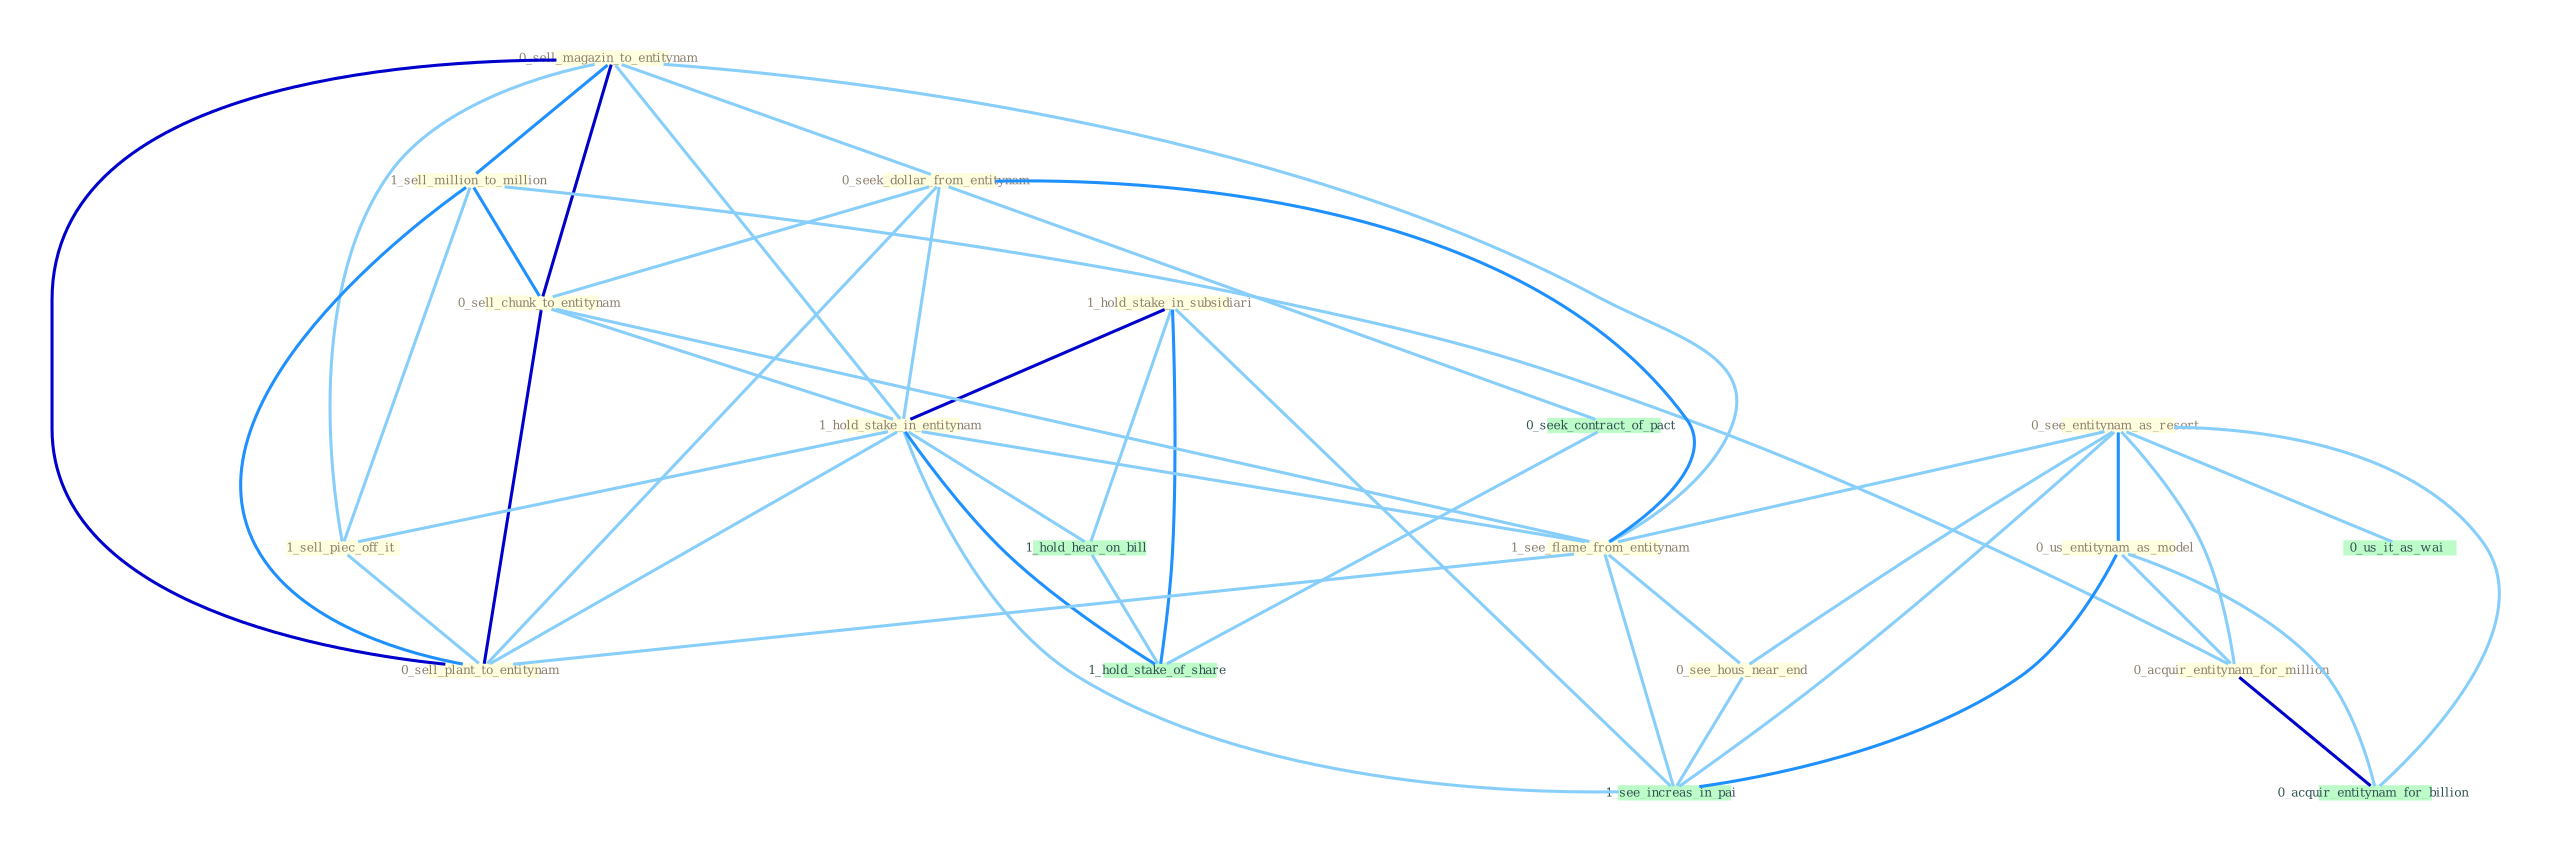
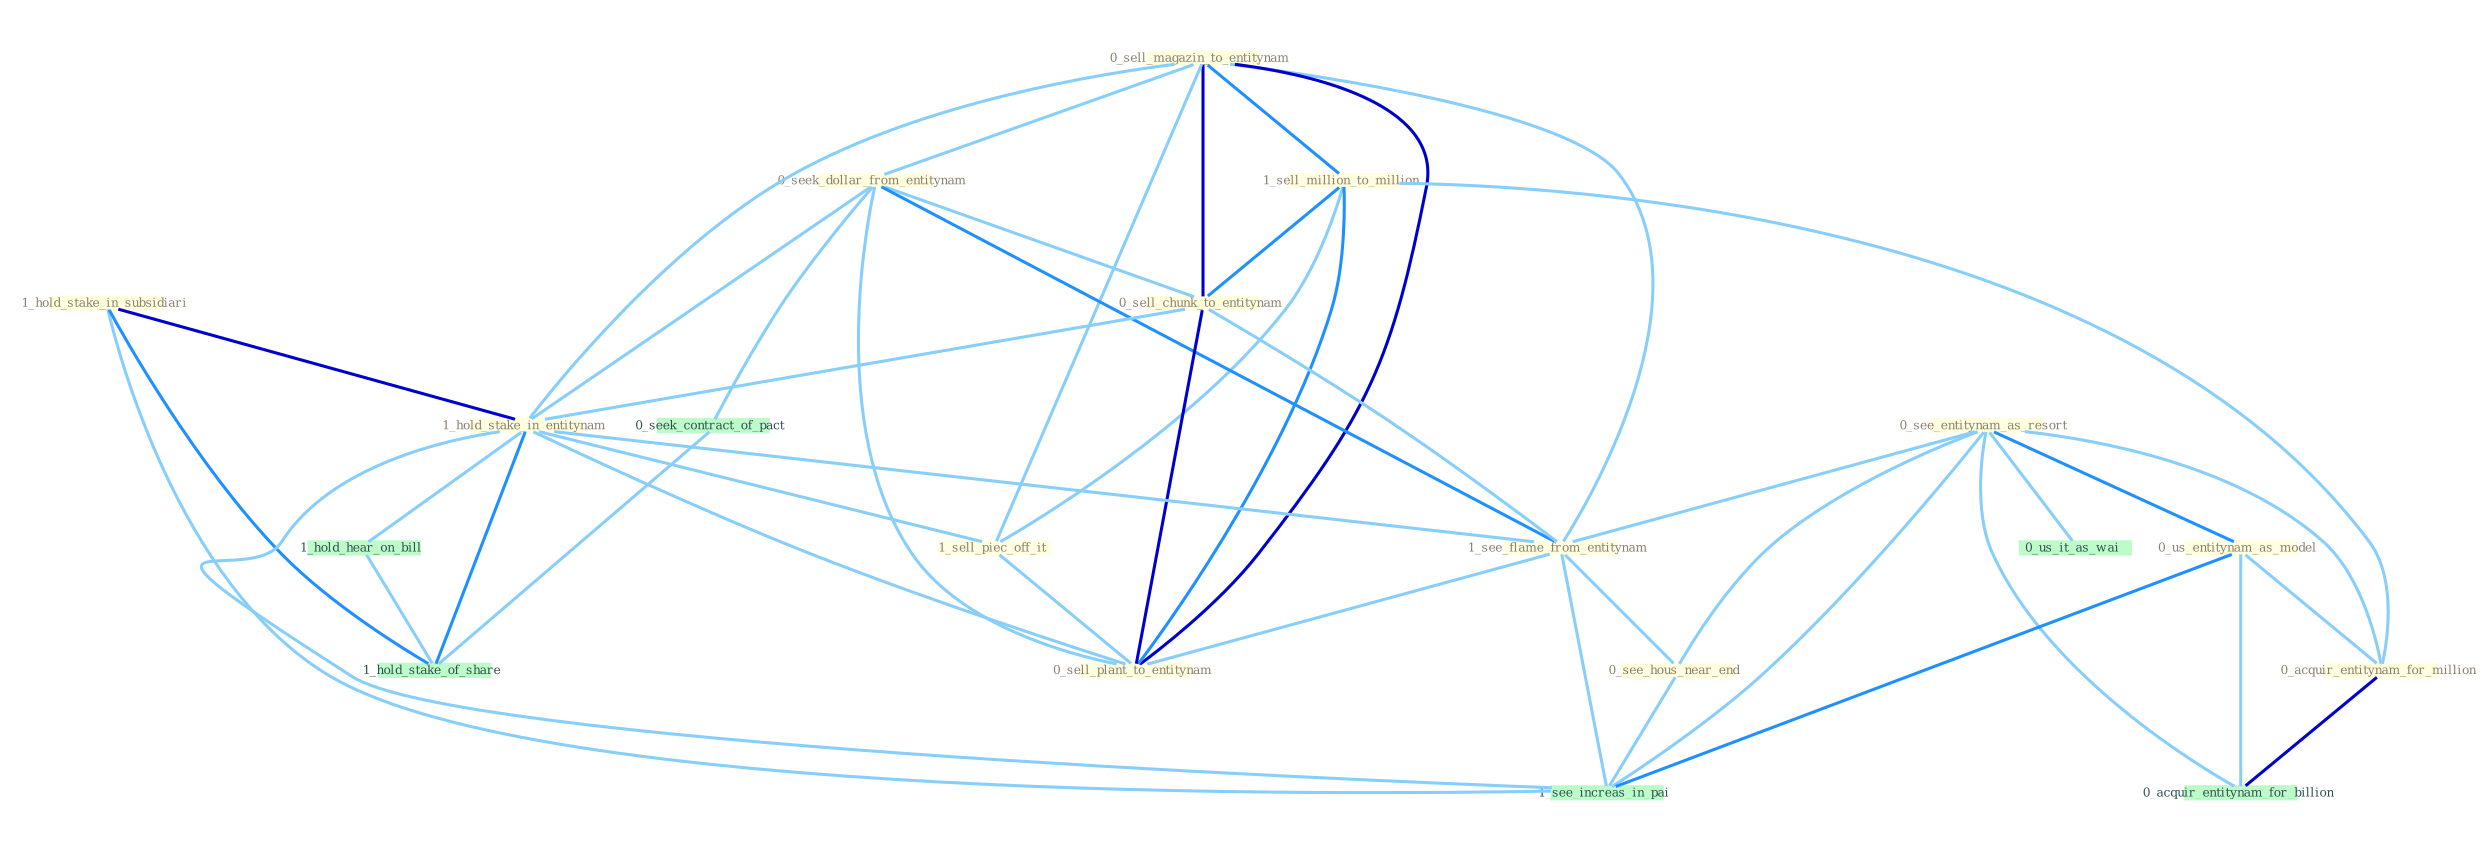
(1133, 420) -> none
